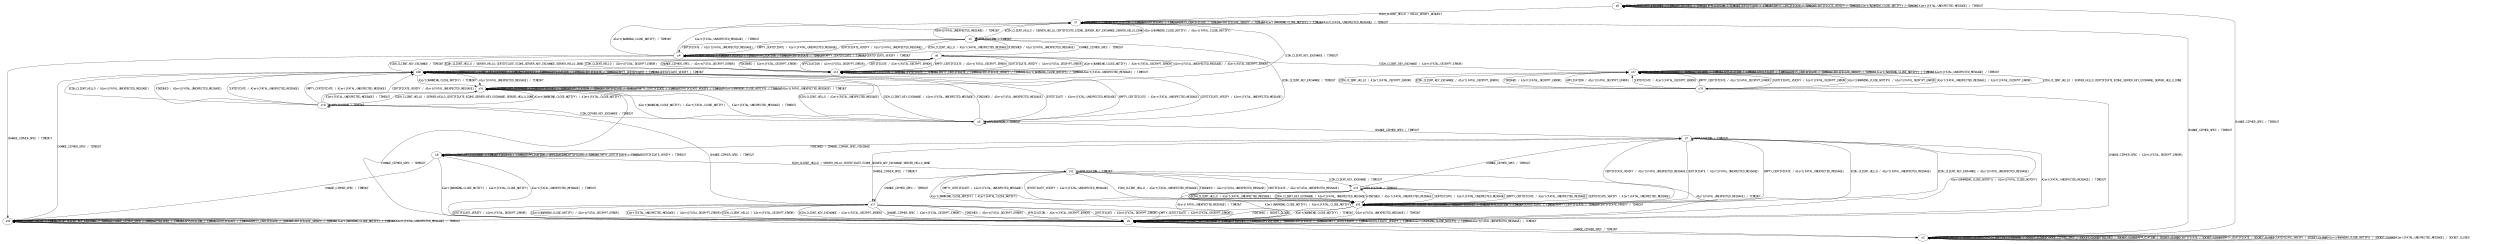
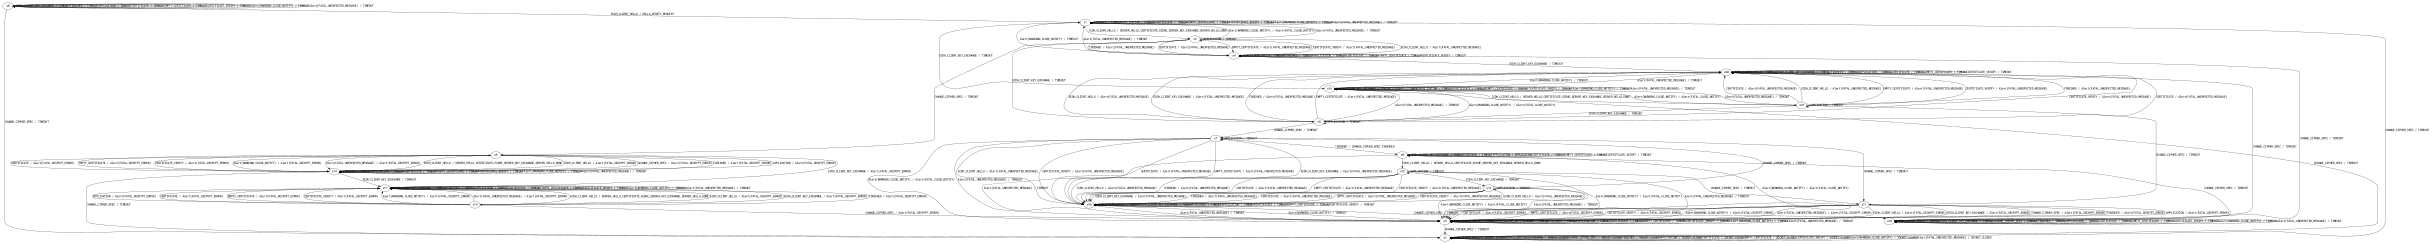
(606, 114) -> (1616, 114)
none -> (359, 180)
(1271, 213) -> (1436, 213)
none -> (298, 232)
